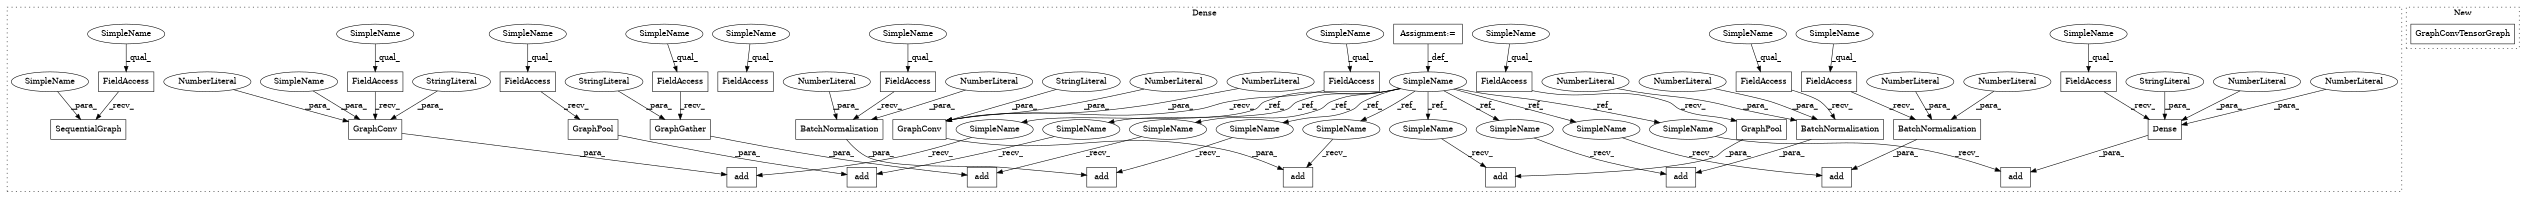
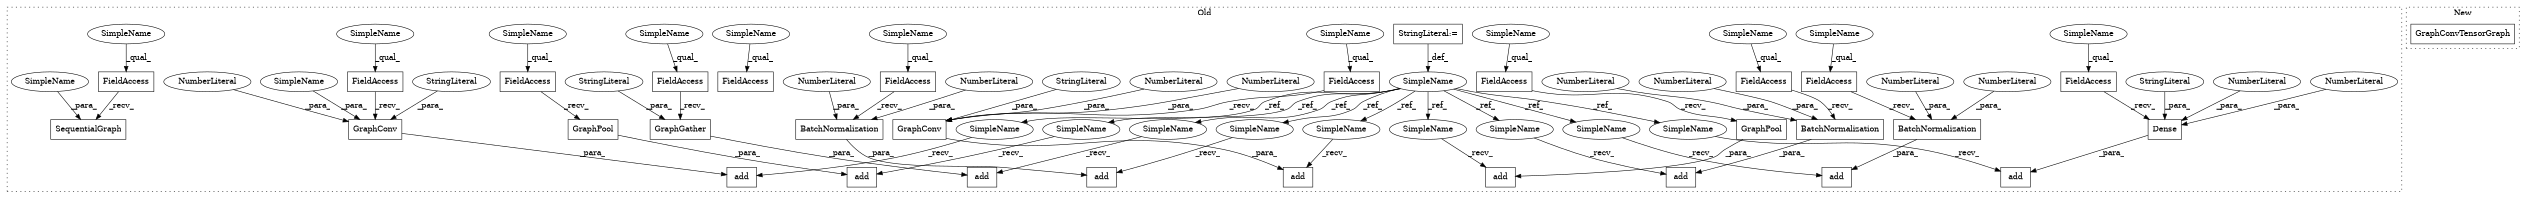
(1204, 13) -> (1204, 13)
(1428, 34) -> (1428, 34)
